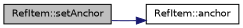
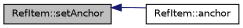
(124, 21) -> (134, 8)
